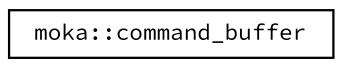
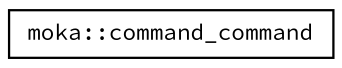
(171, 34) -> (171, 34)
